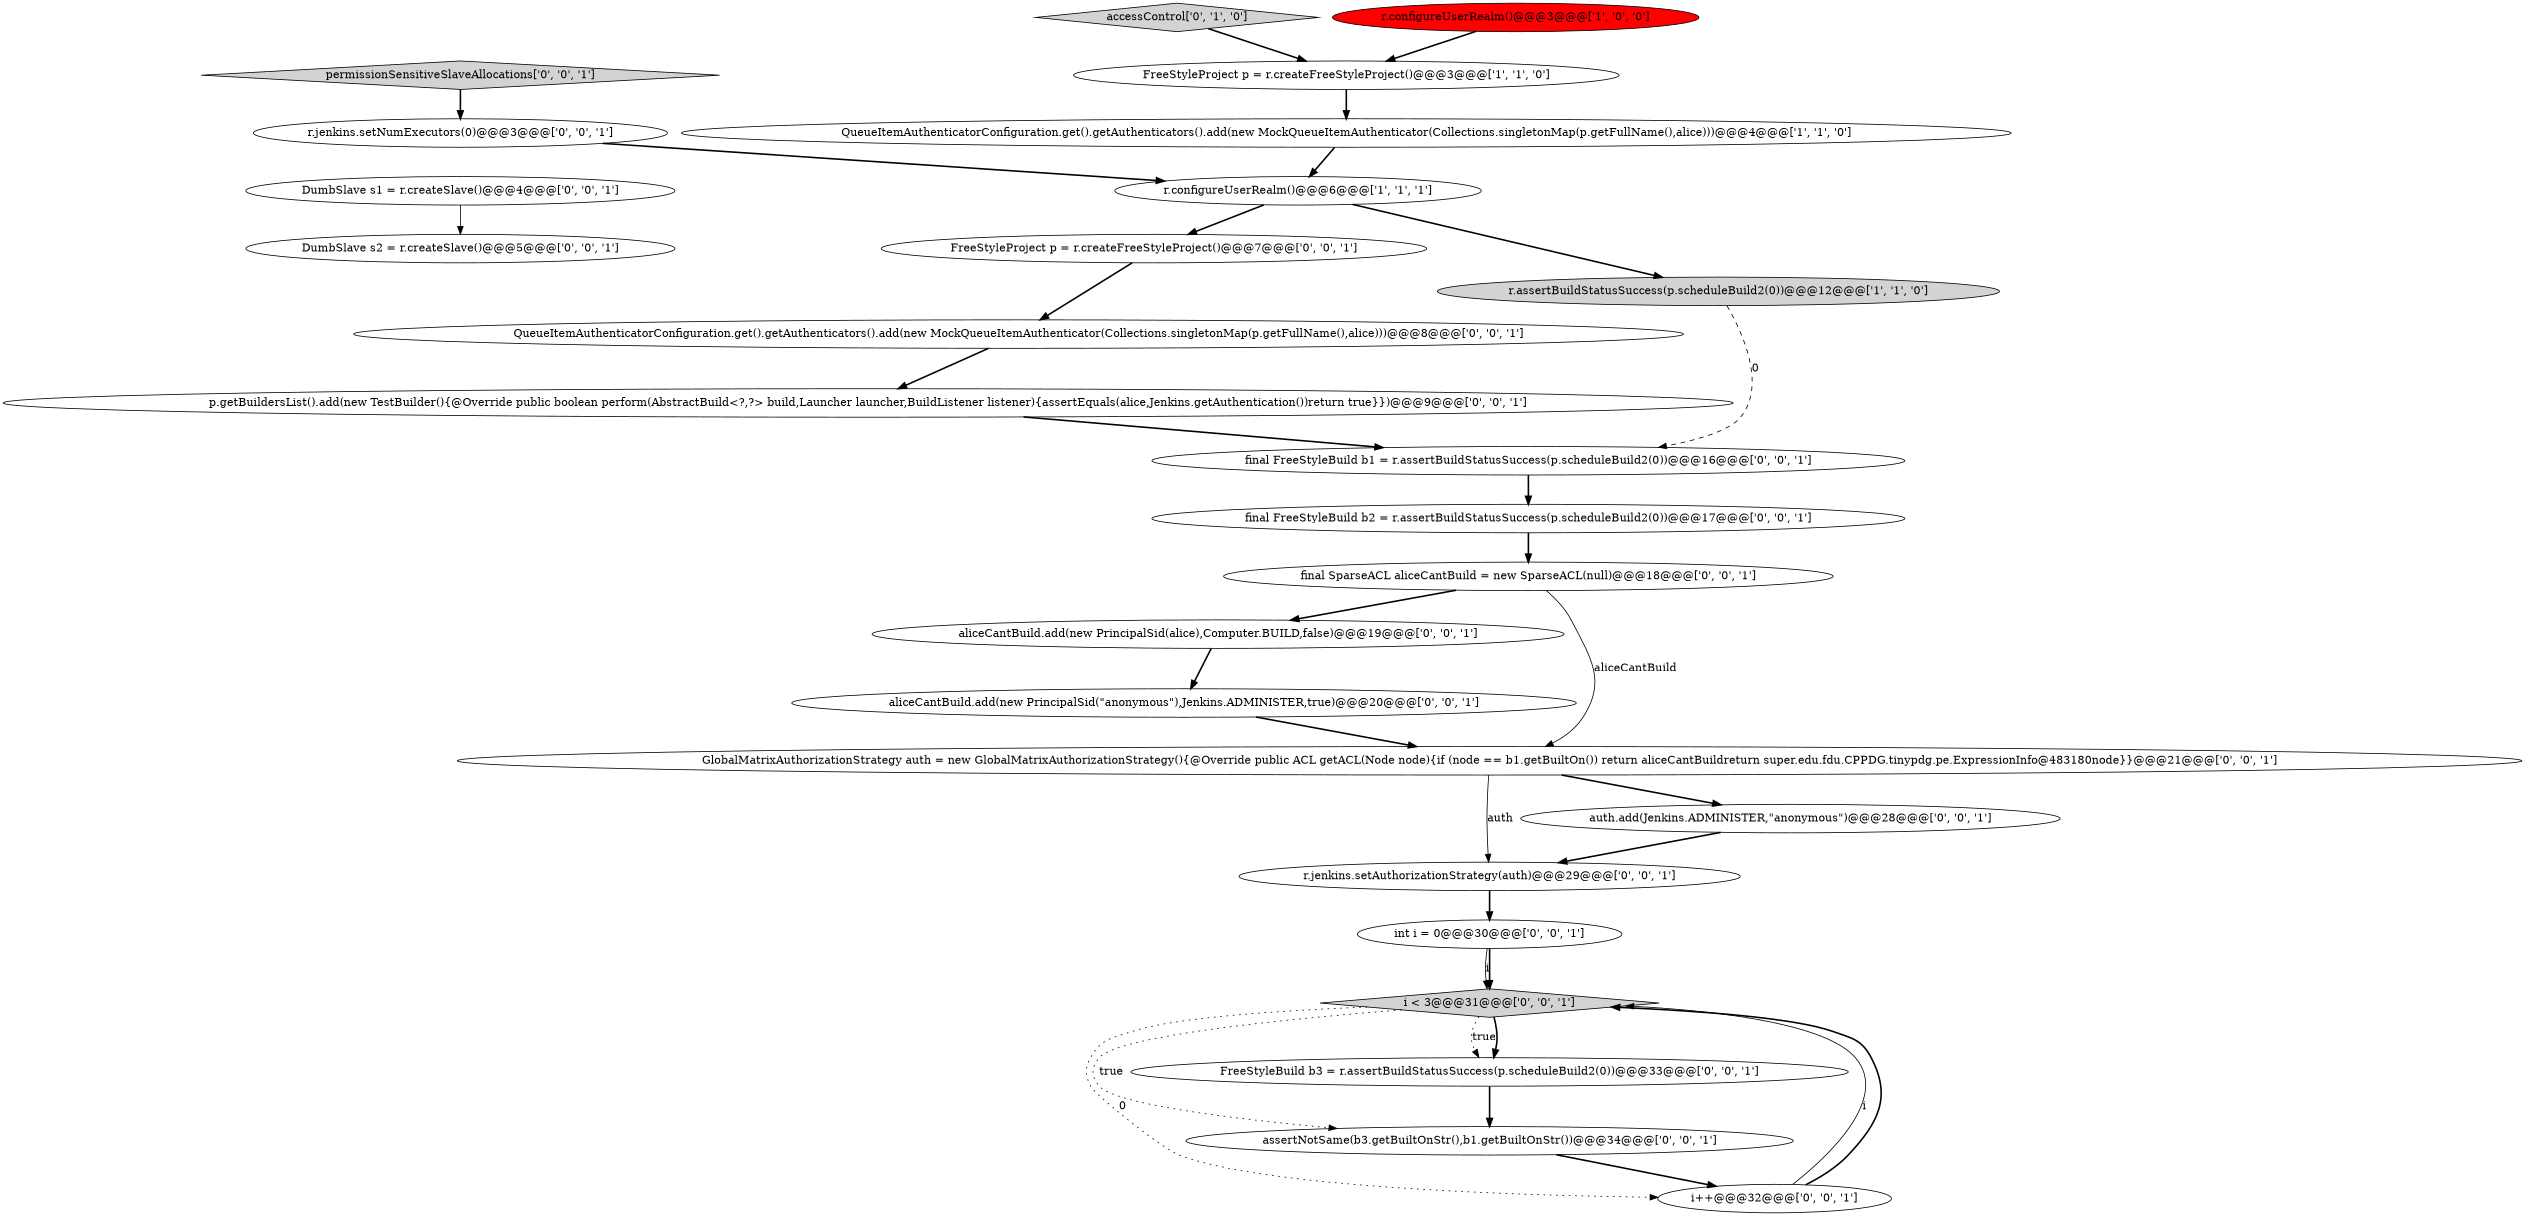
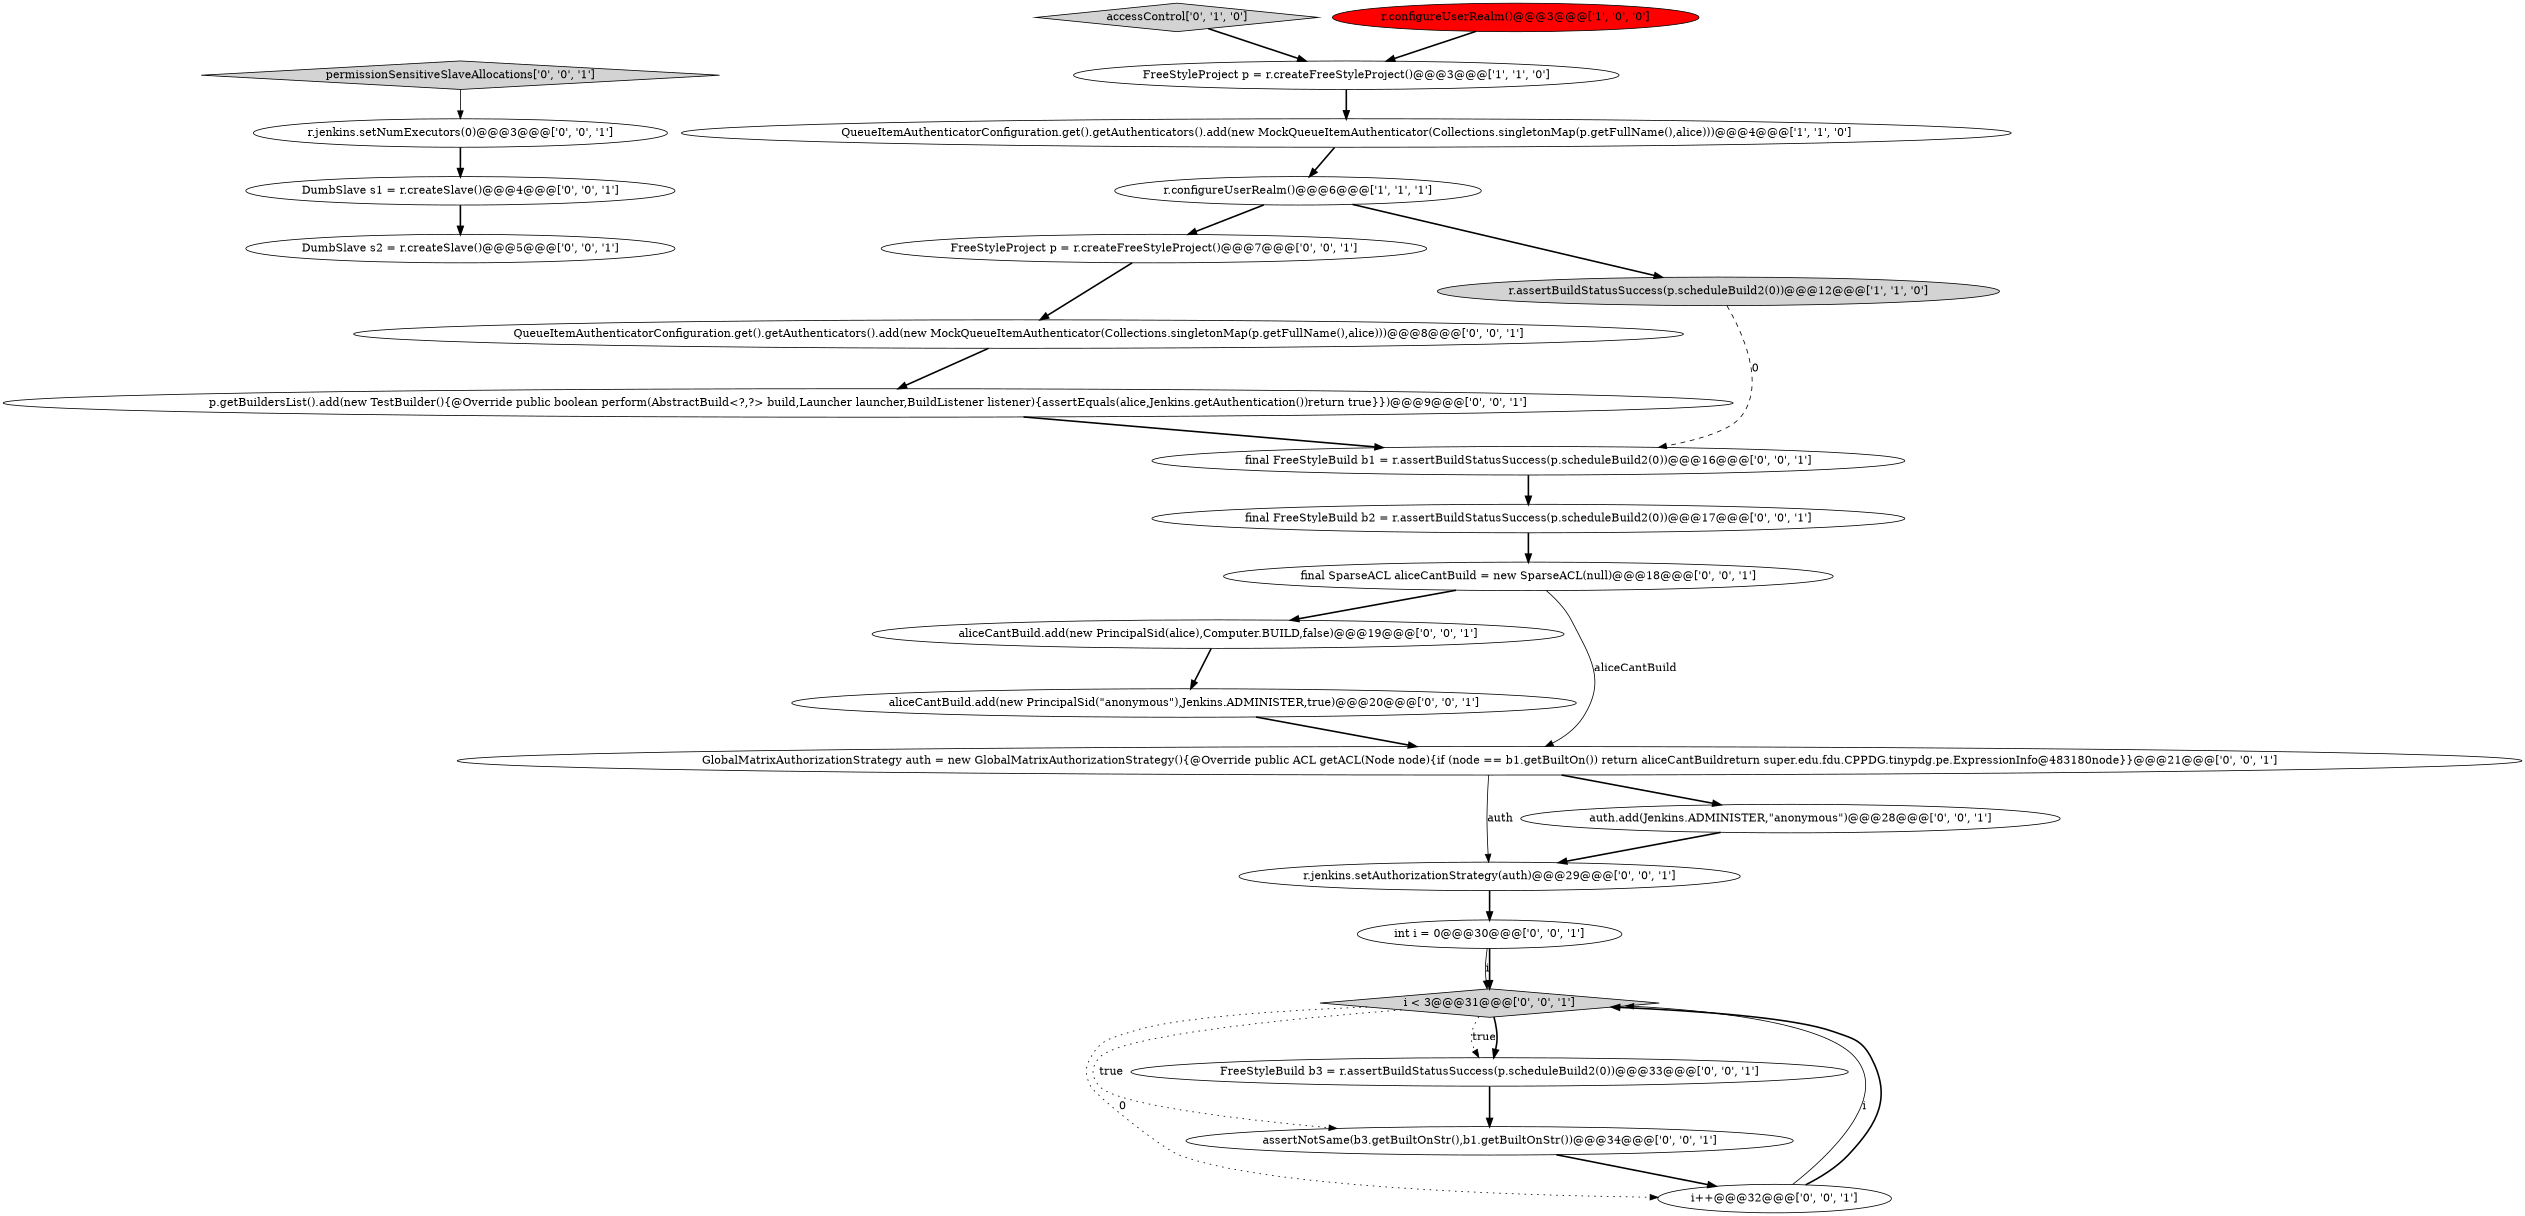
(460, 100) -> (460, 100)
(880, 162) -> (460, 158)
(460, 216) -> (460, 216)
